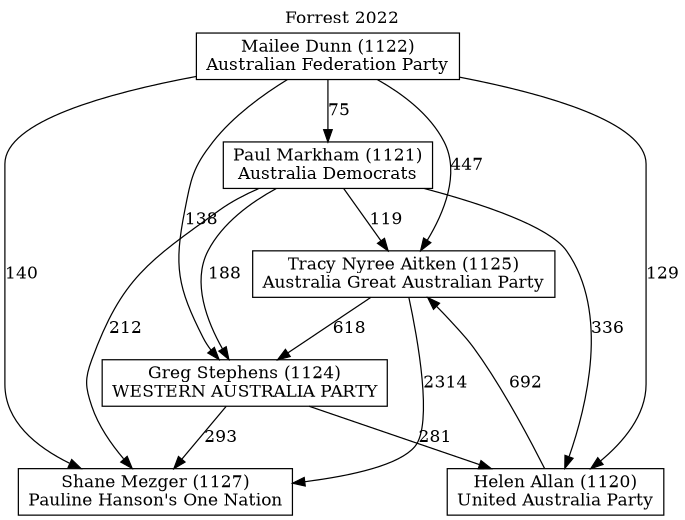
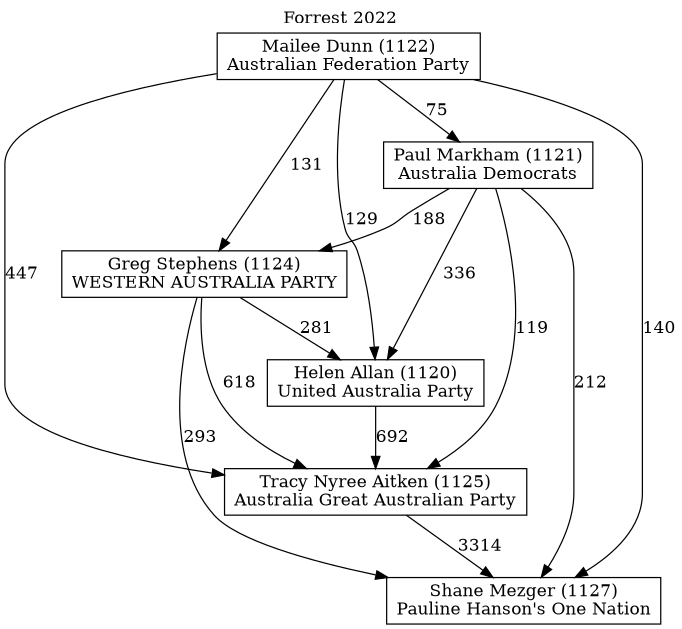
(202, 220) -> (307, 165)
(329, 325) -> (218, 398)
(446, 383) -> (480, 546)
